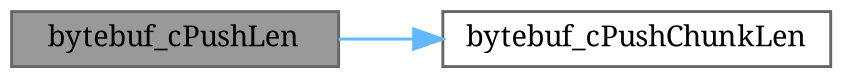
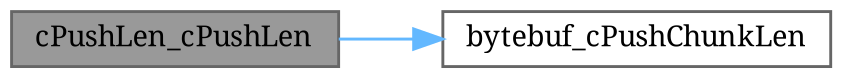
(175, 39) -> (175, 39)
